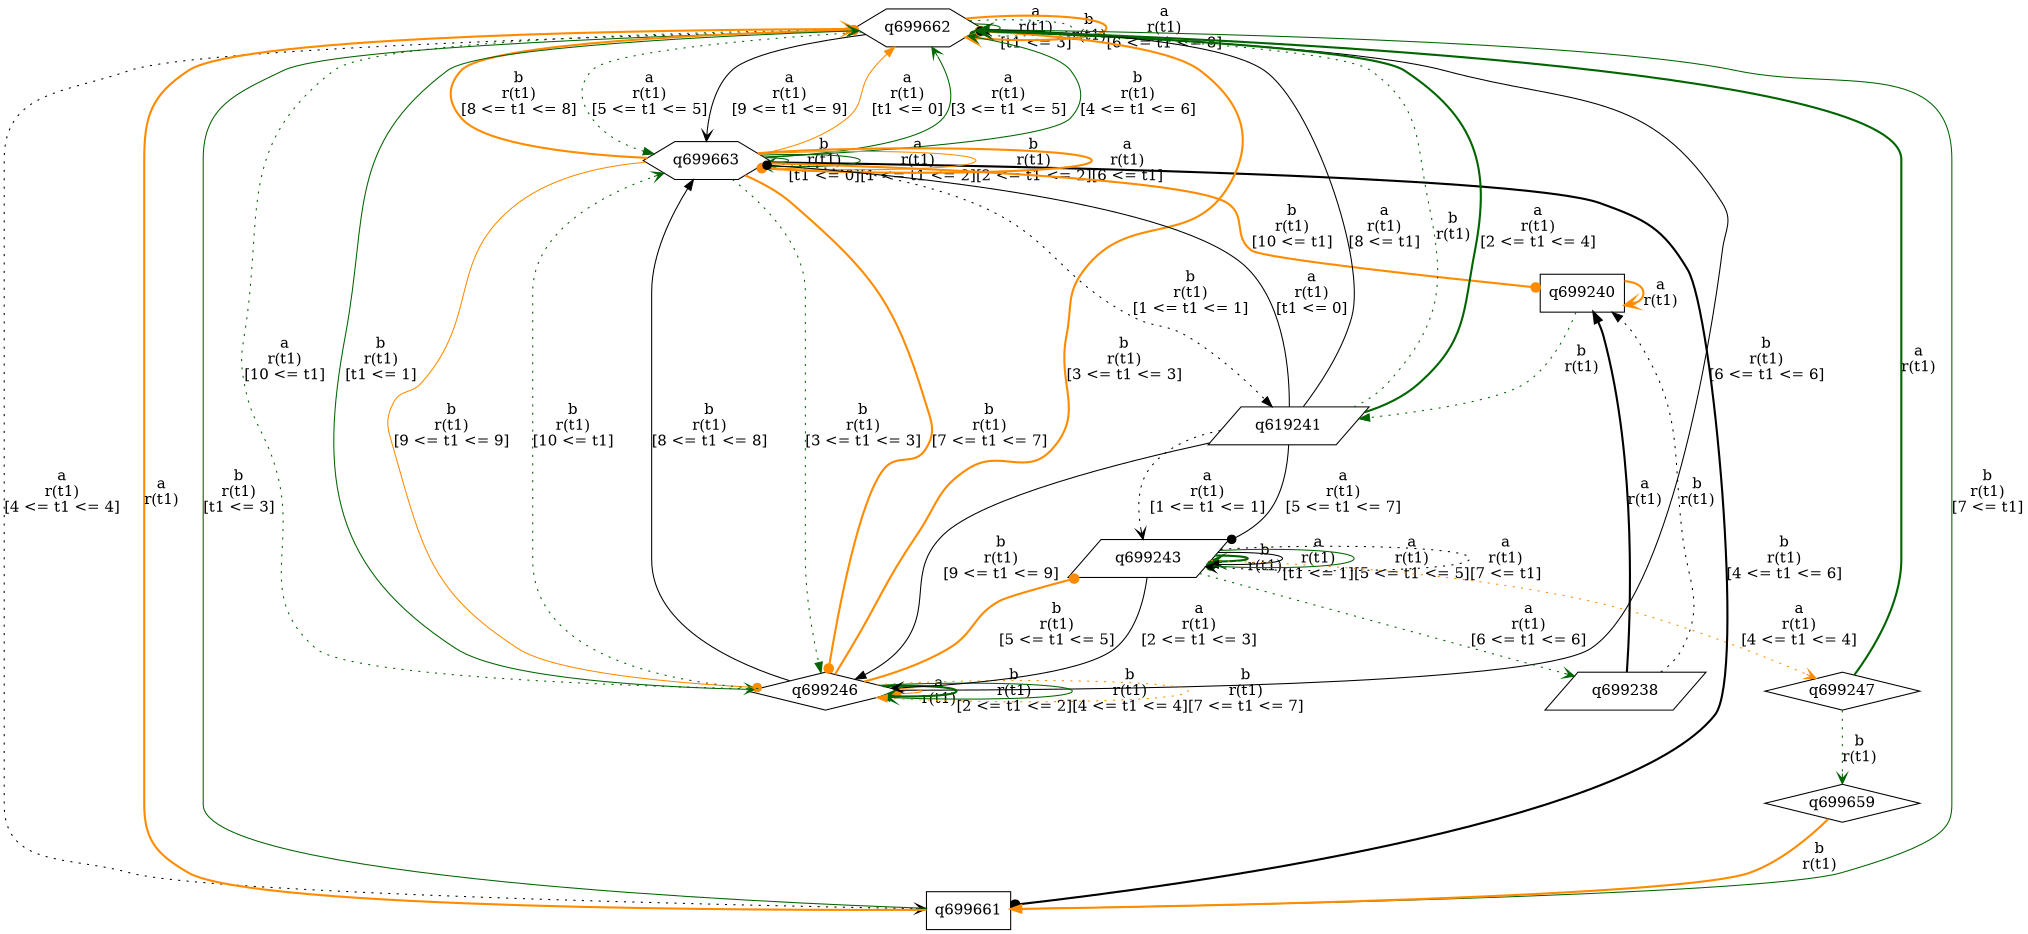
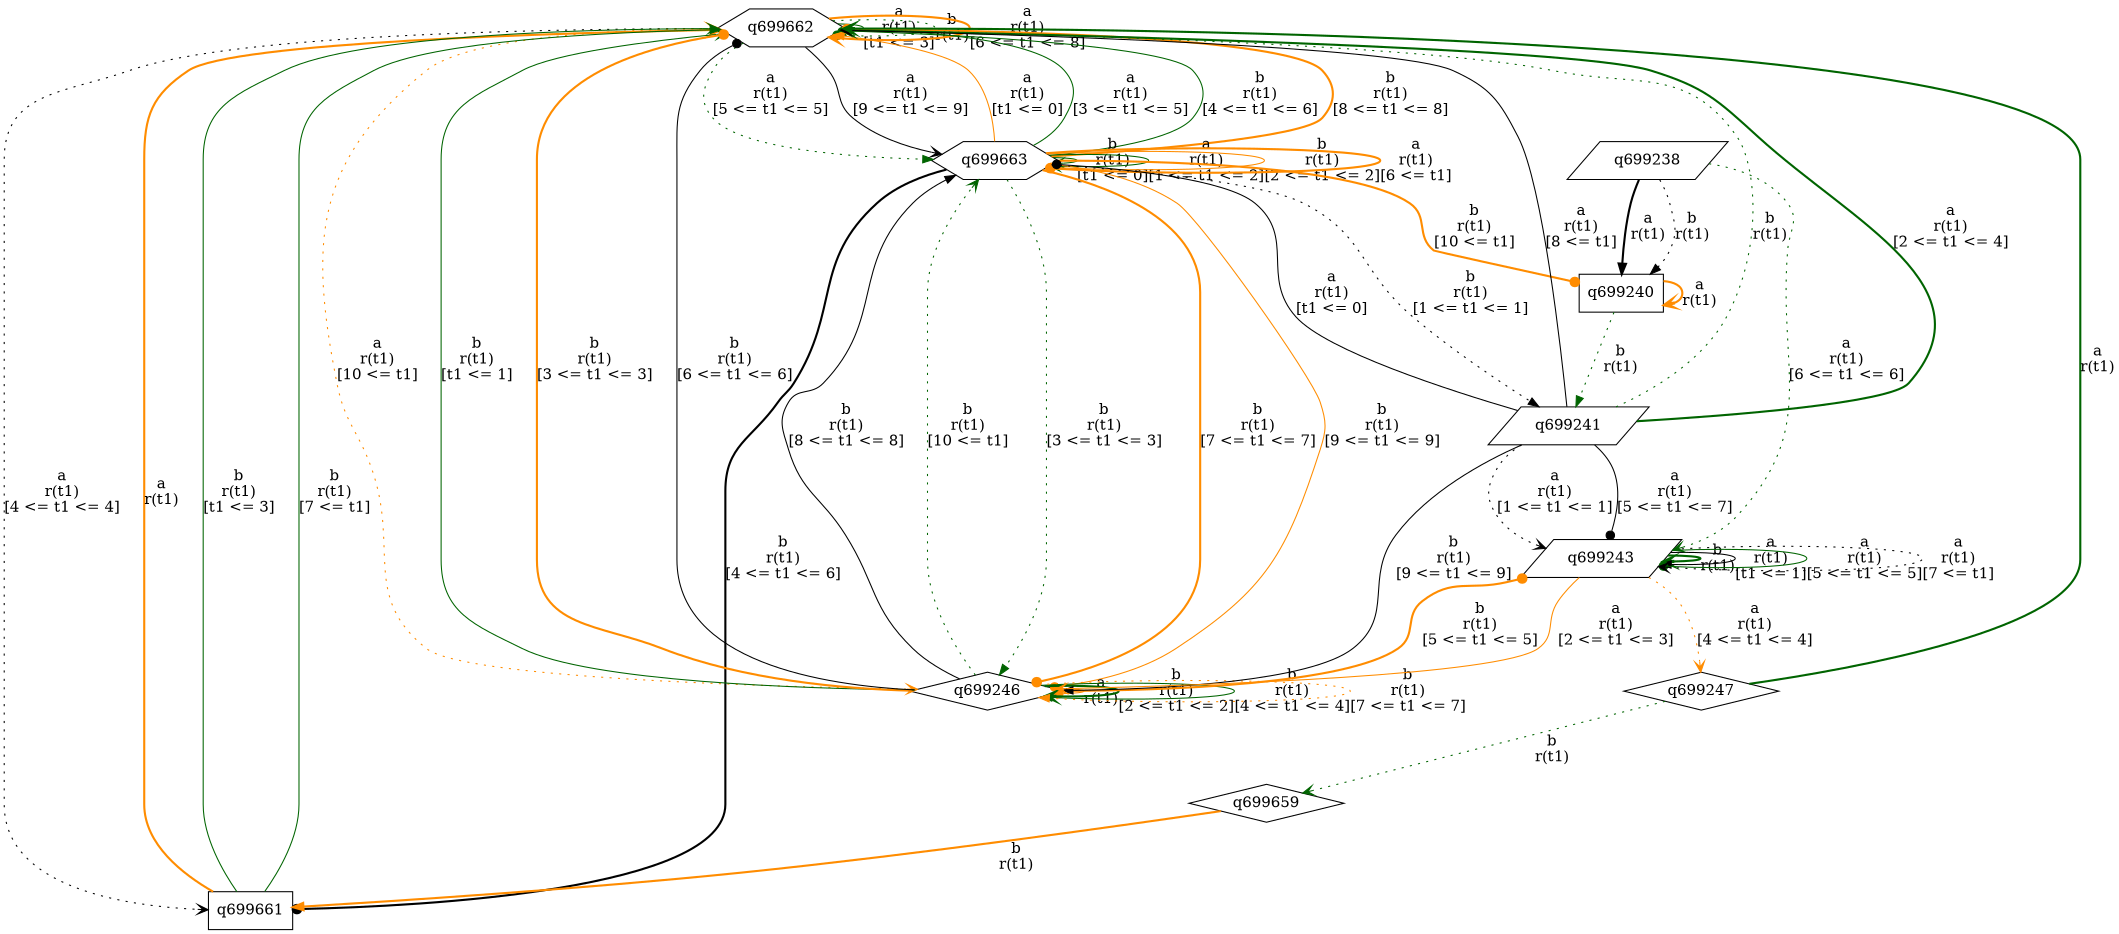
(248, 309) -> (360, 441)
(1289, 426) -> (1569, 426)
(1382, 623) -> (1788, 352)
(1050, 672) -> (1346, 677)
